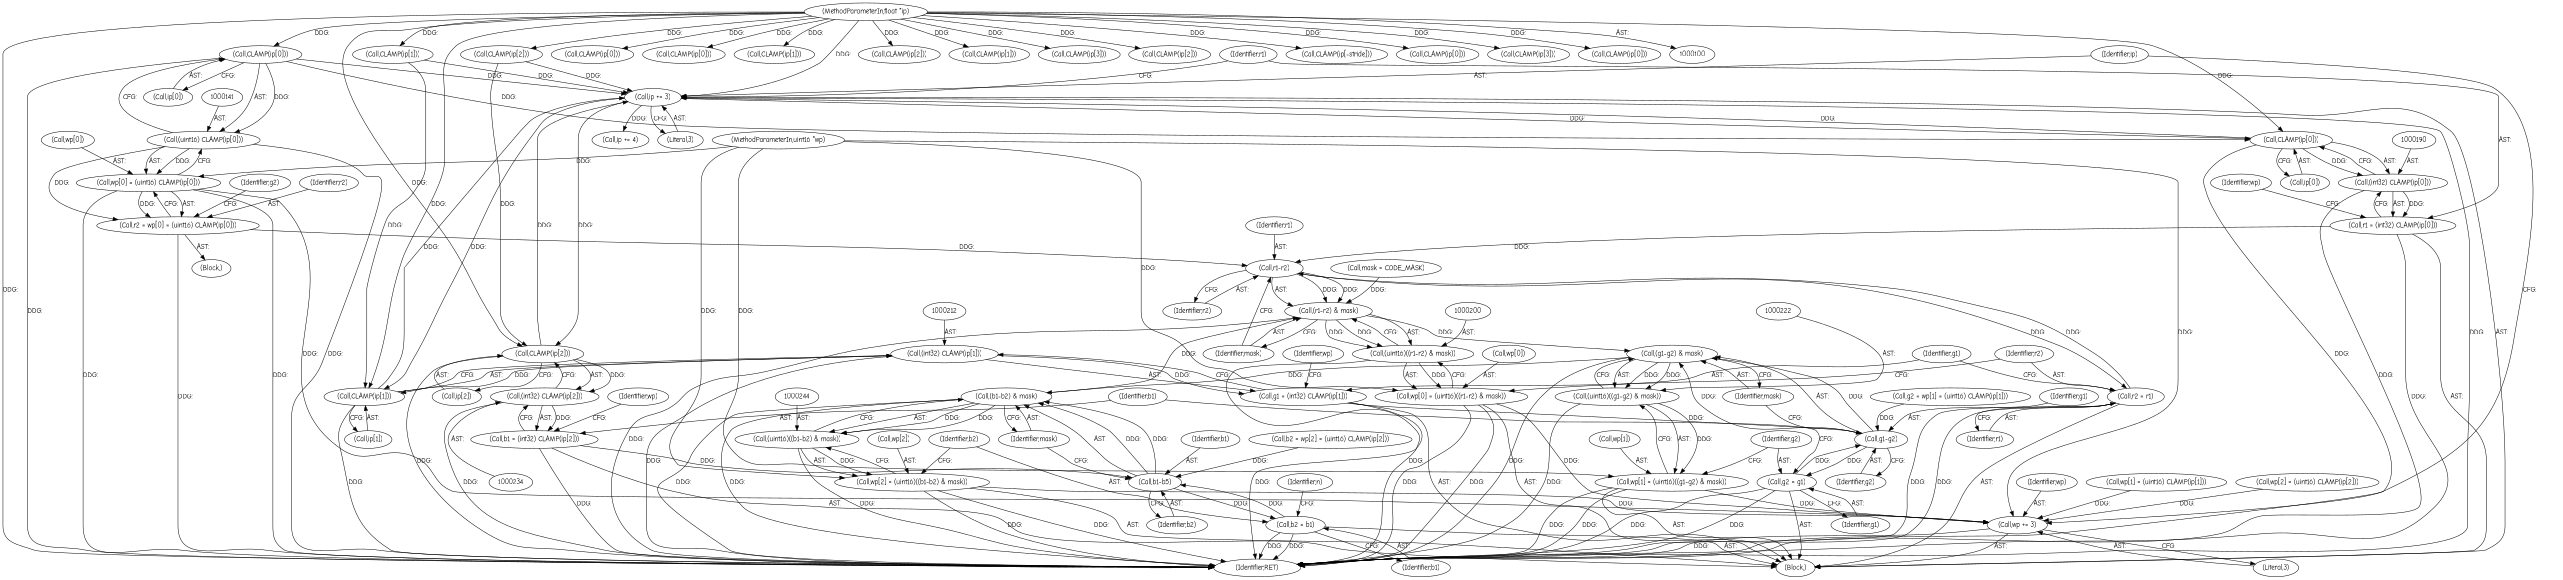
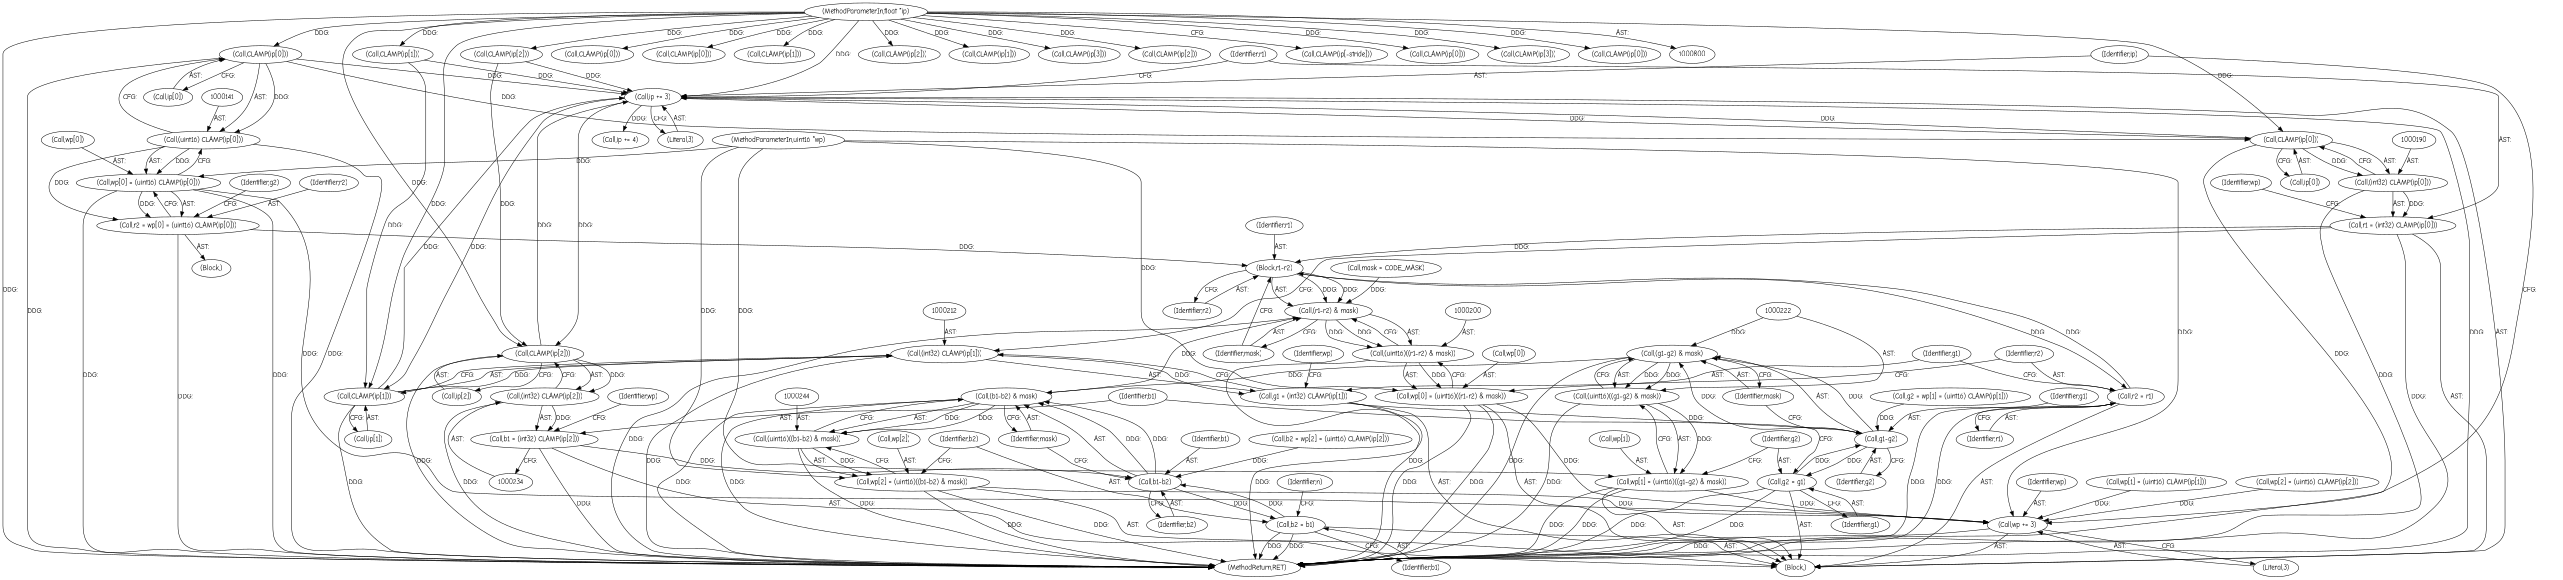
(1199, 33) -> (1199, 33)
(1692, 55) -> (1692, 55)
(2374, 207) -> (1654, 247)
(1274, 268) -> (1274, 268)
(1494, 342) -> (1730, 331)
(519, 420) -> (524, 459)
(1155, 482) -> (1155, 482)
(1257, 568) -> (1257, 568)
